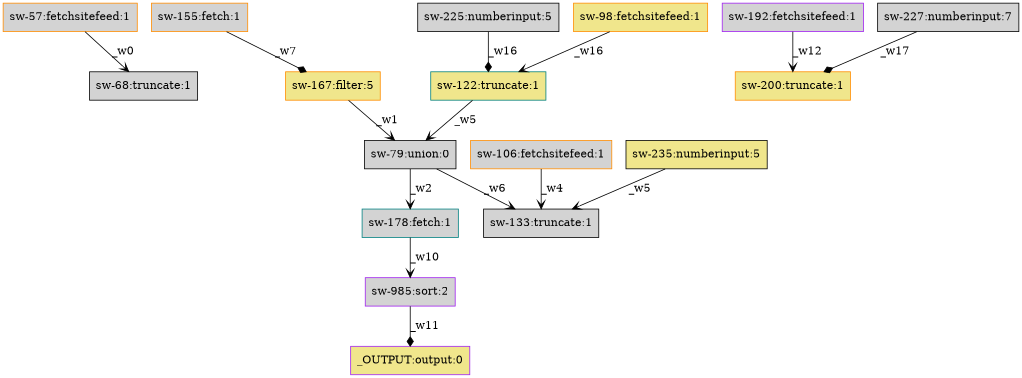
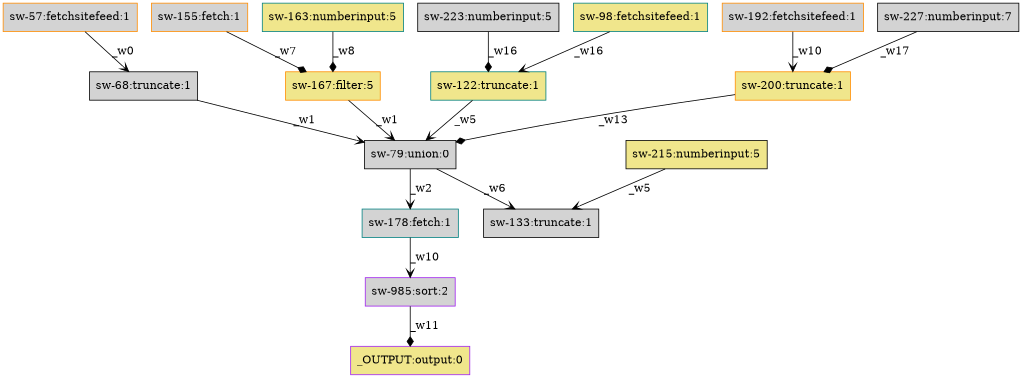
none -> (333, 17)
(488, 17) -> (488, 17)
(641, 17) -> (641, 17)
(793, 17) -> (793, 17)
(807, 52) -> (807, 52)
none -> (600, 115)
none -> (277, 120)
(541, 155) -> none
(697, 155) -> (697, 155)
